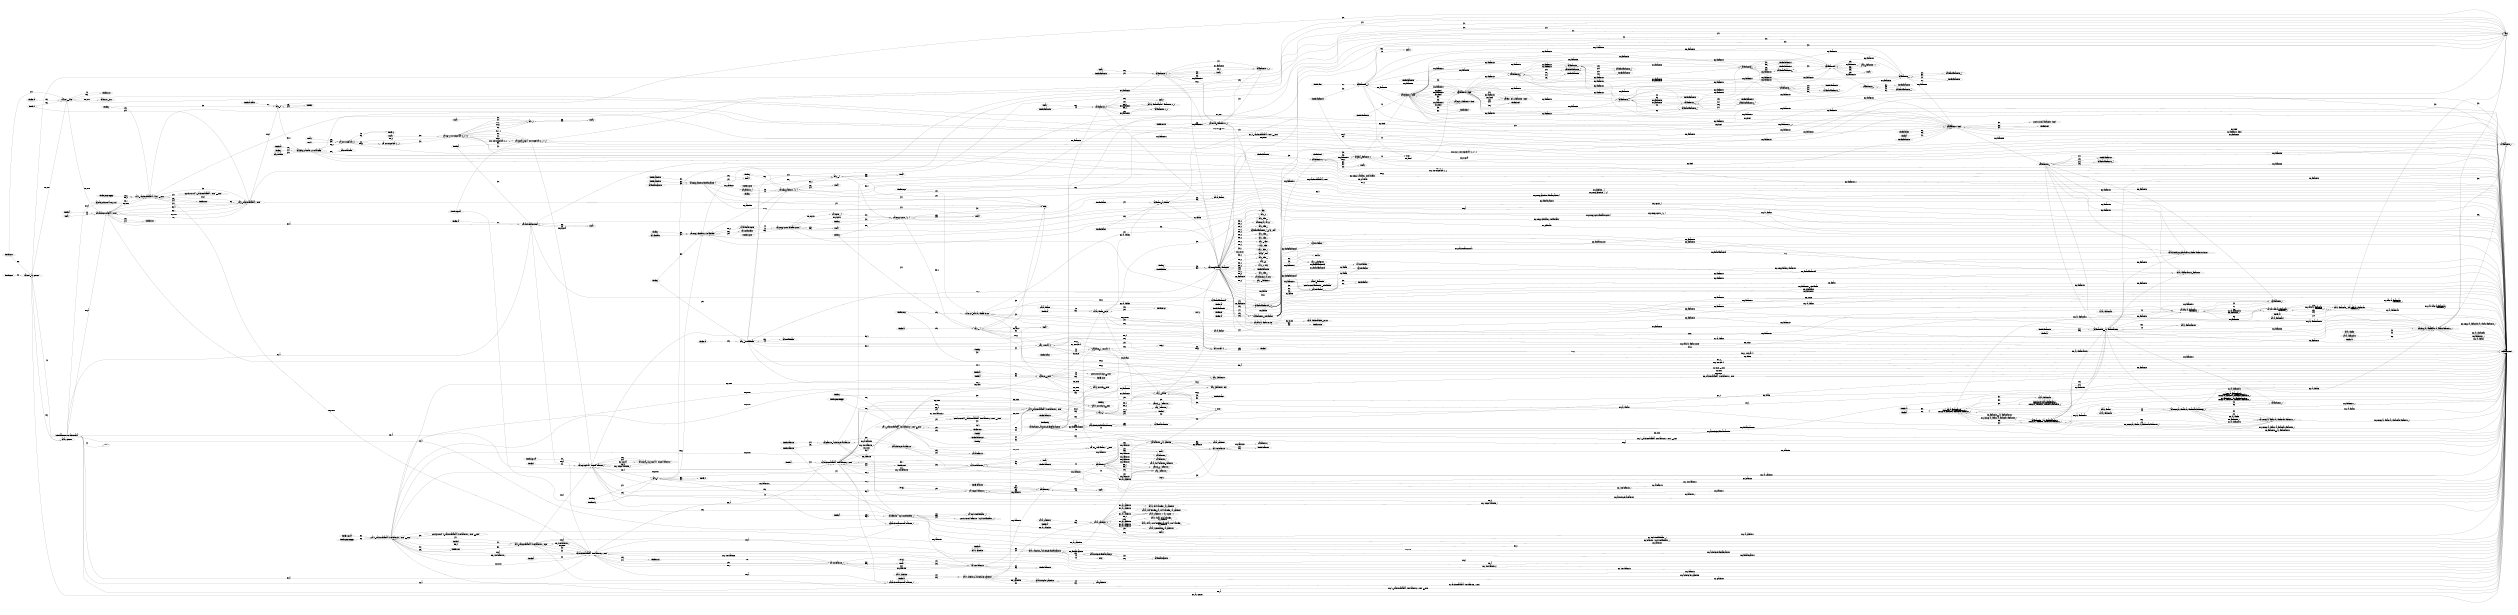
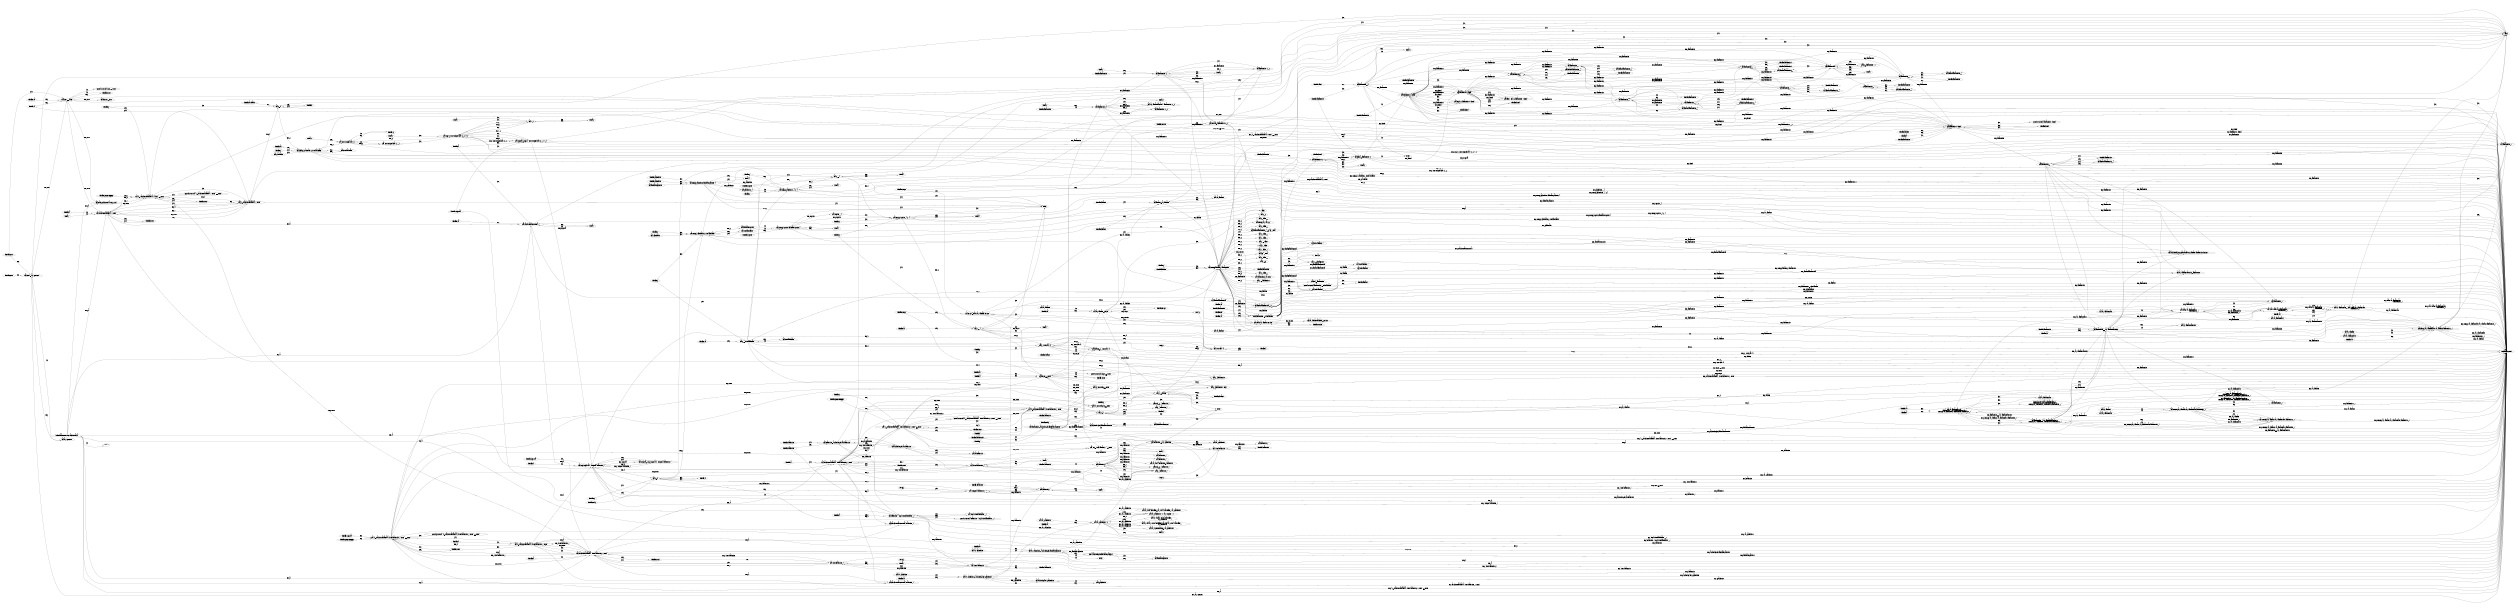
(1599, 48) -> (1599, 48)
none -> (106, 89)
(309, 143) -> none
none -> (88, 151)
none -> (333, 151)
(745, 212) -> (752, 184)
(106, 213) -> (106, 213)
(747, 227) -> (747, 227)
(1240, 232) -> (1240, 232)
(1240, 248) -> (1240, 248)
(1263, 265) -> none
(1263, 316) -> (1263, 316)
(1690, 334) -> (1690, 334)
(1755, 344) -> none
(1796, 344) -> (1152, 312)
(1134, 347) -> (1071, 348)
(1069, 383) -> (1069, 386)
(1161, 425) -> (1161, 425)
(1101, 426) -> (1101, 426)
none -> (873, 444)
(1657, 486) -> (1657, 486)
(1161, 507) -> none
(1101, 554) -> (1101, 554)
